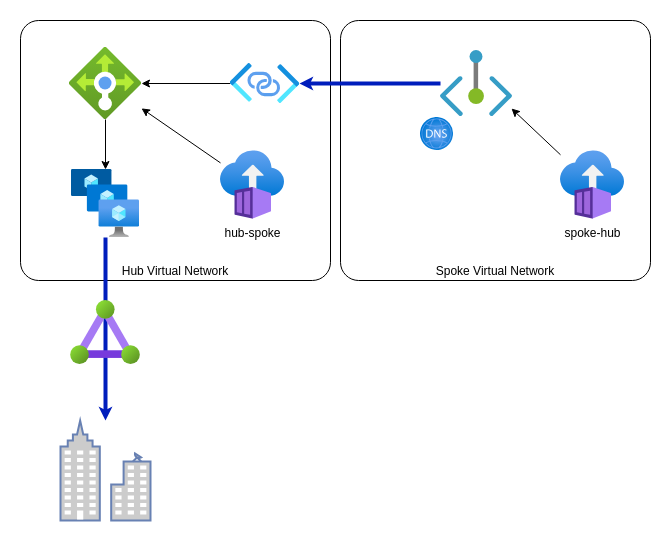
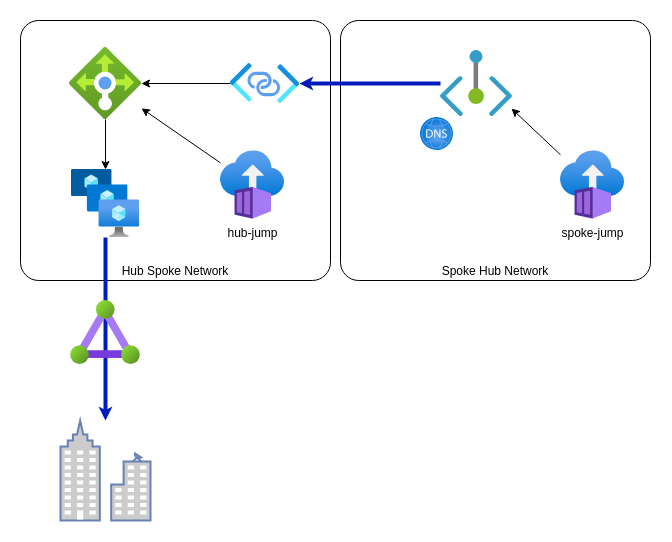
(253, 234) -> (253, 234)
(593, 234) -> (593, 234)
(176, 270) -> (176, 270)
(496, 270) -> (496, 270)
